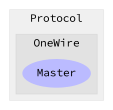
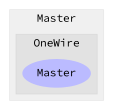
(57, 19) -> (57, 19)
